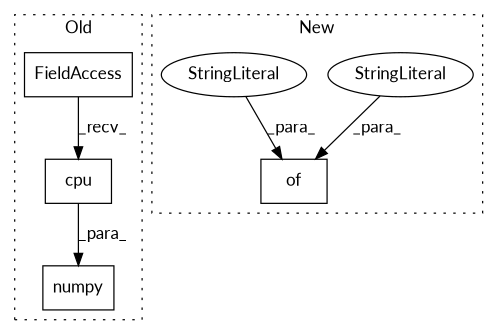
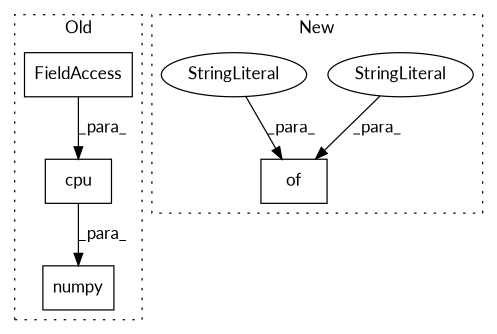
(103, 128) -> (103, 128)
